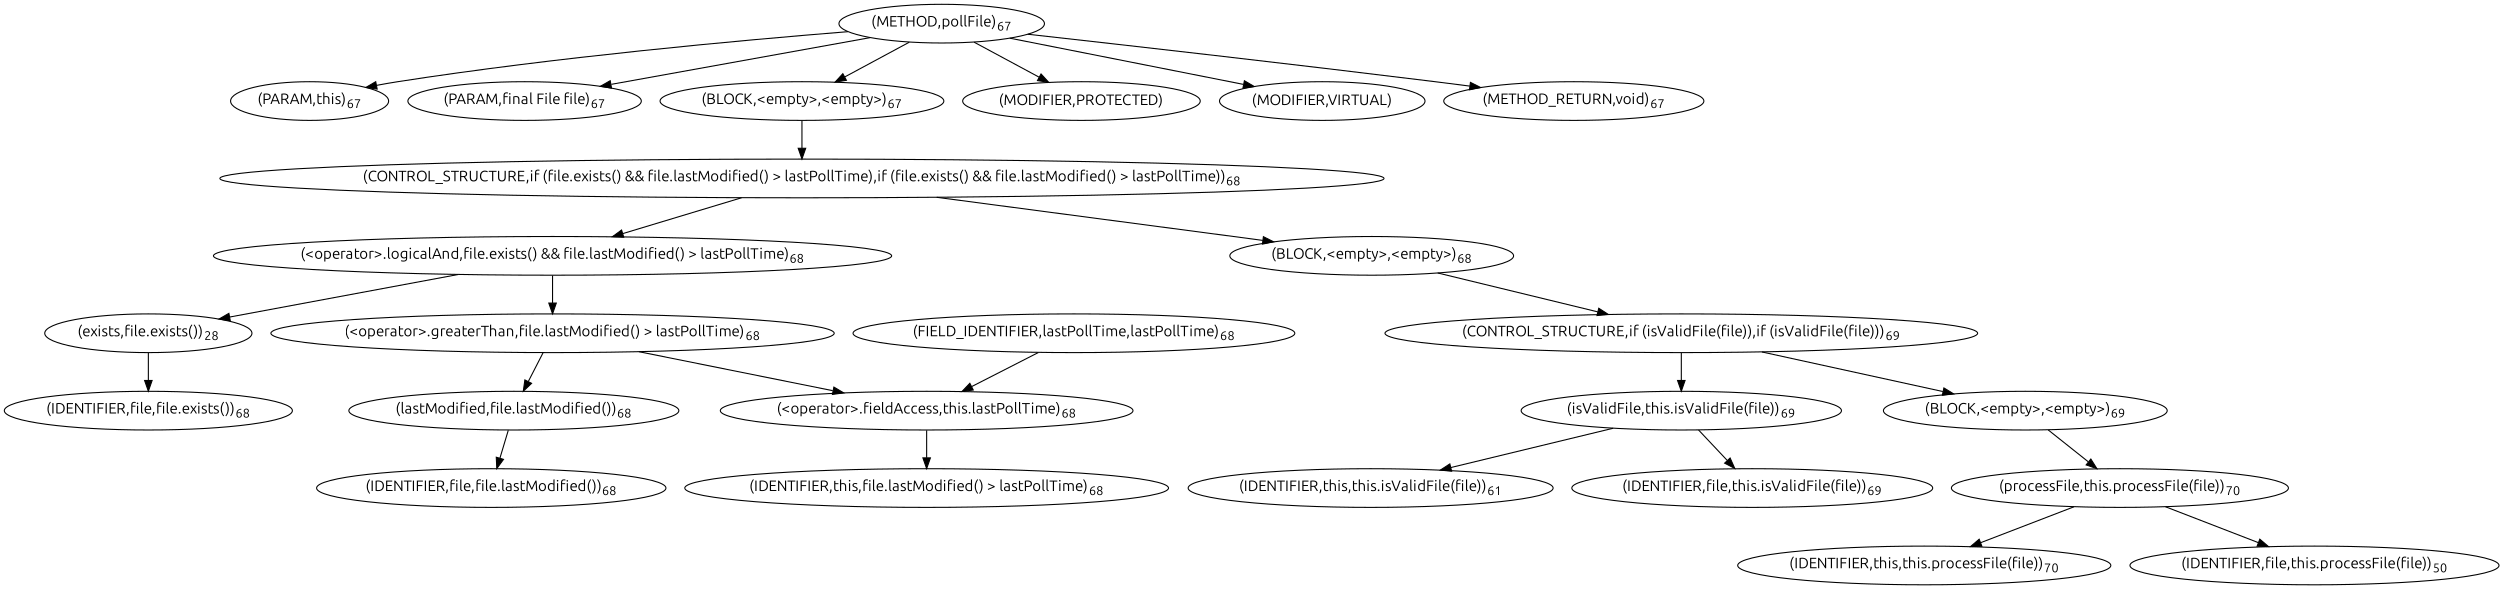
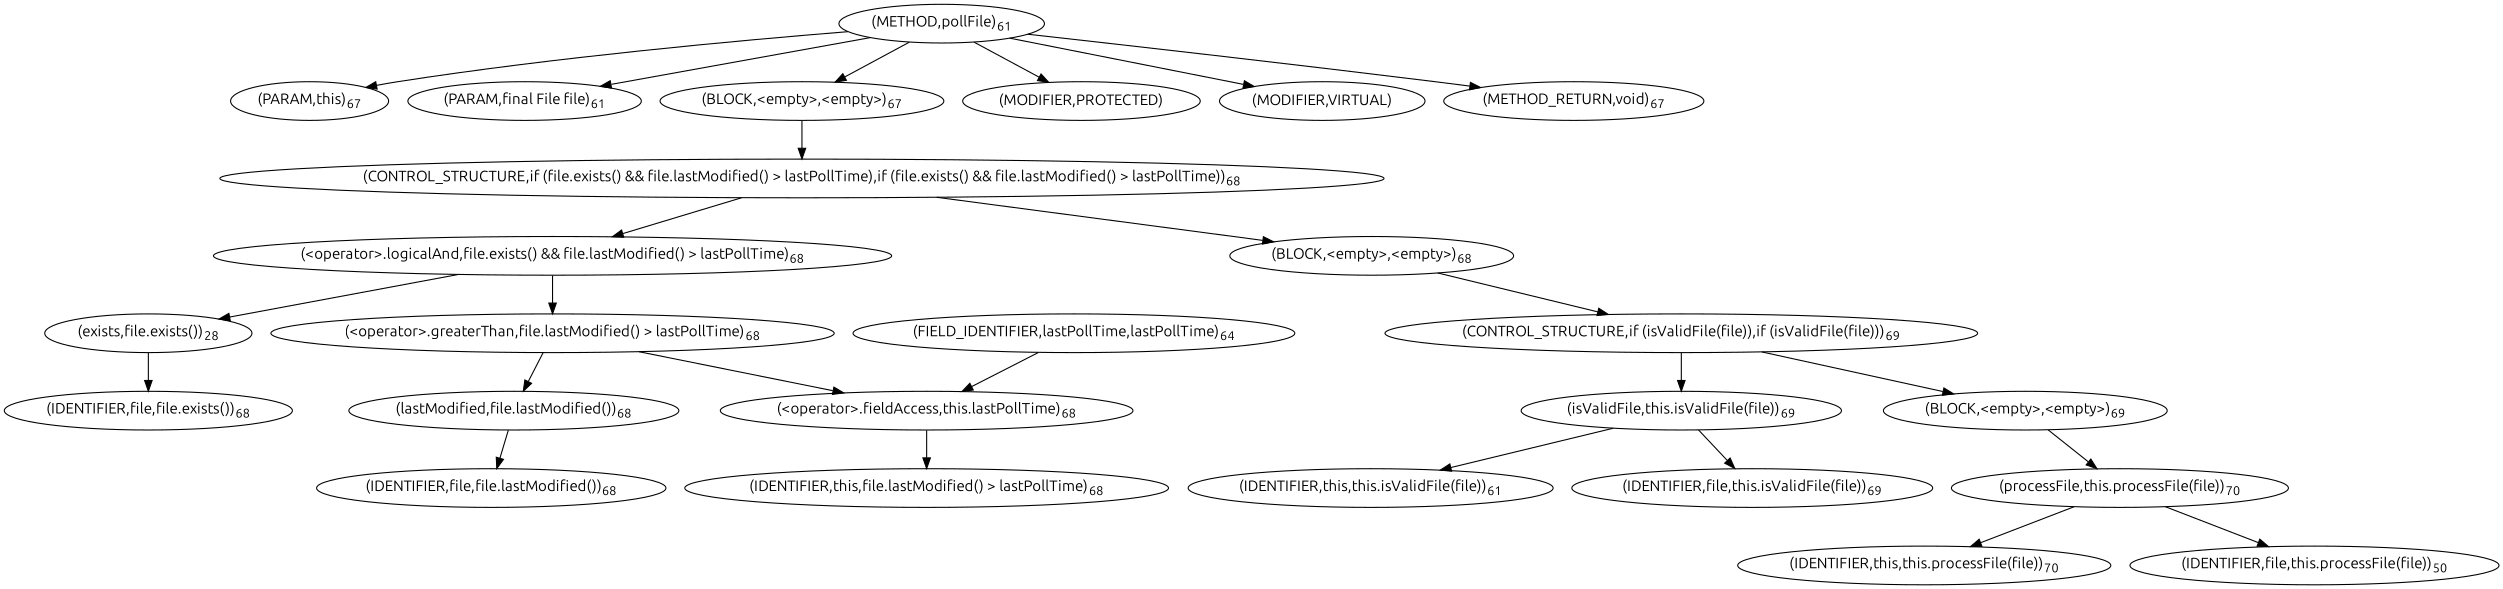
(1005, 22) -> (1005, 22)
(598, 99) -> (598, 99)
(1228, 332) -> (1228, 332)
